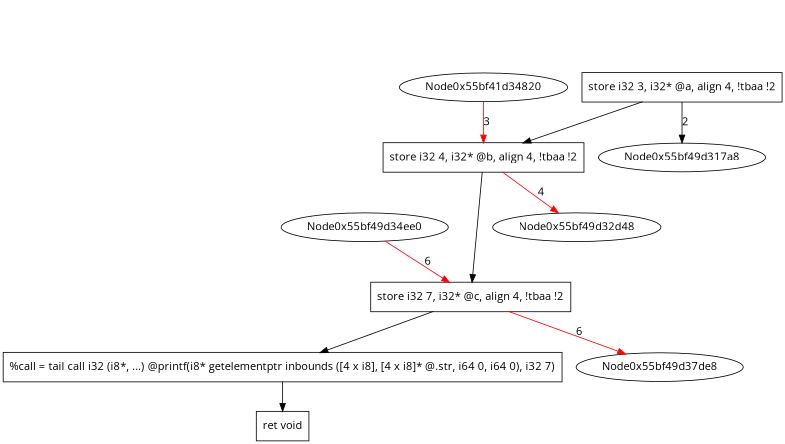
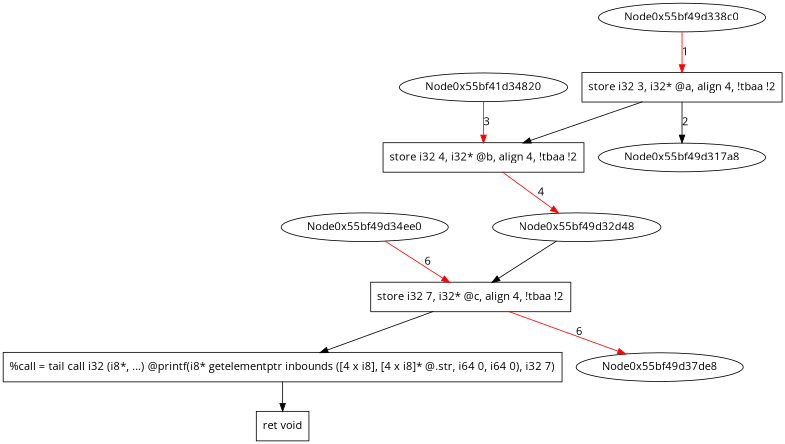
none -> (682, 18)
(478, 223) -> (528, 260)
